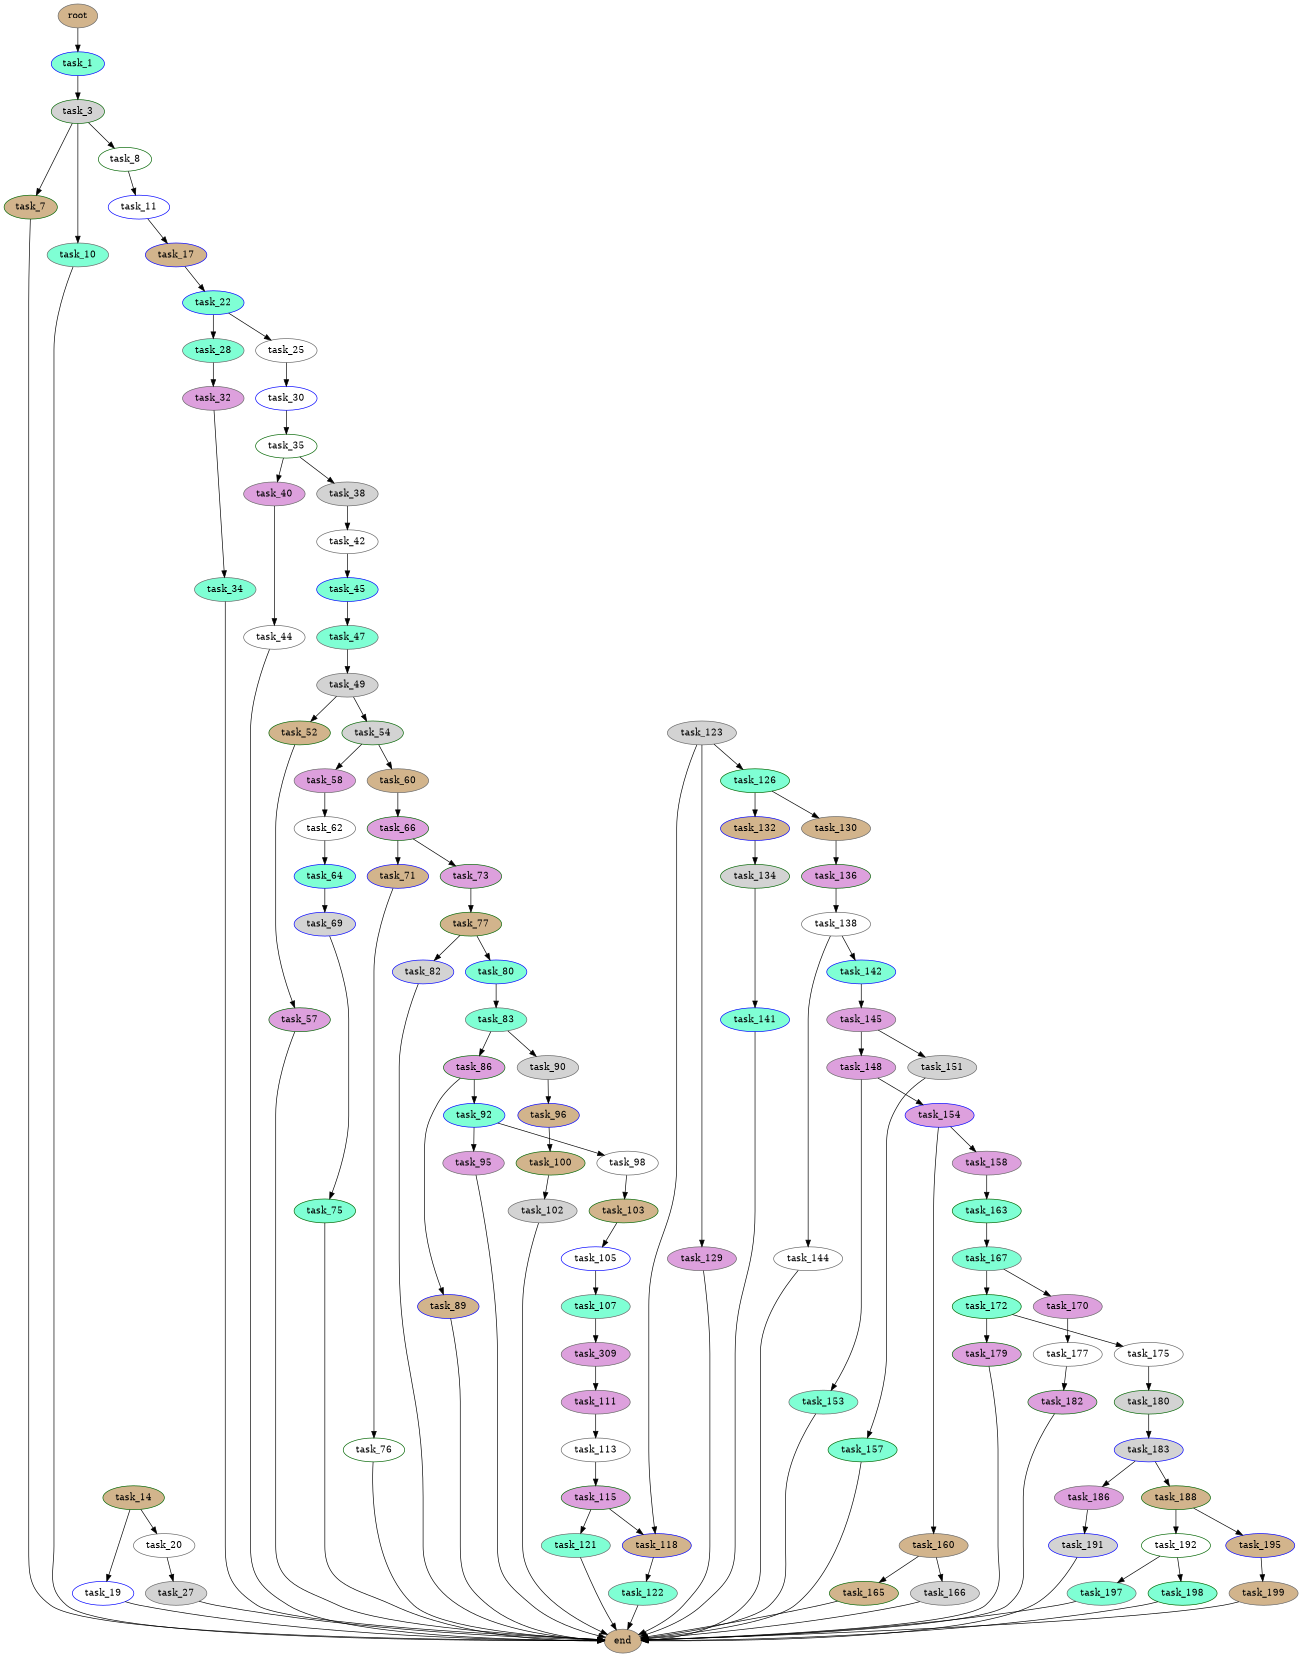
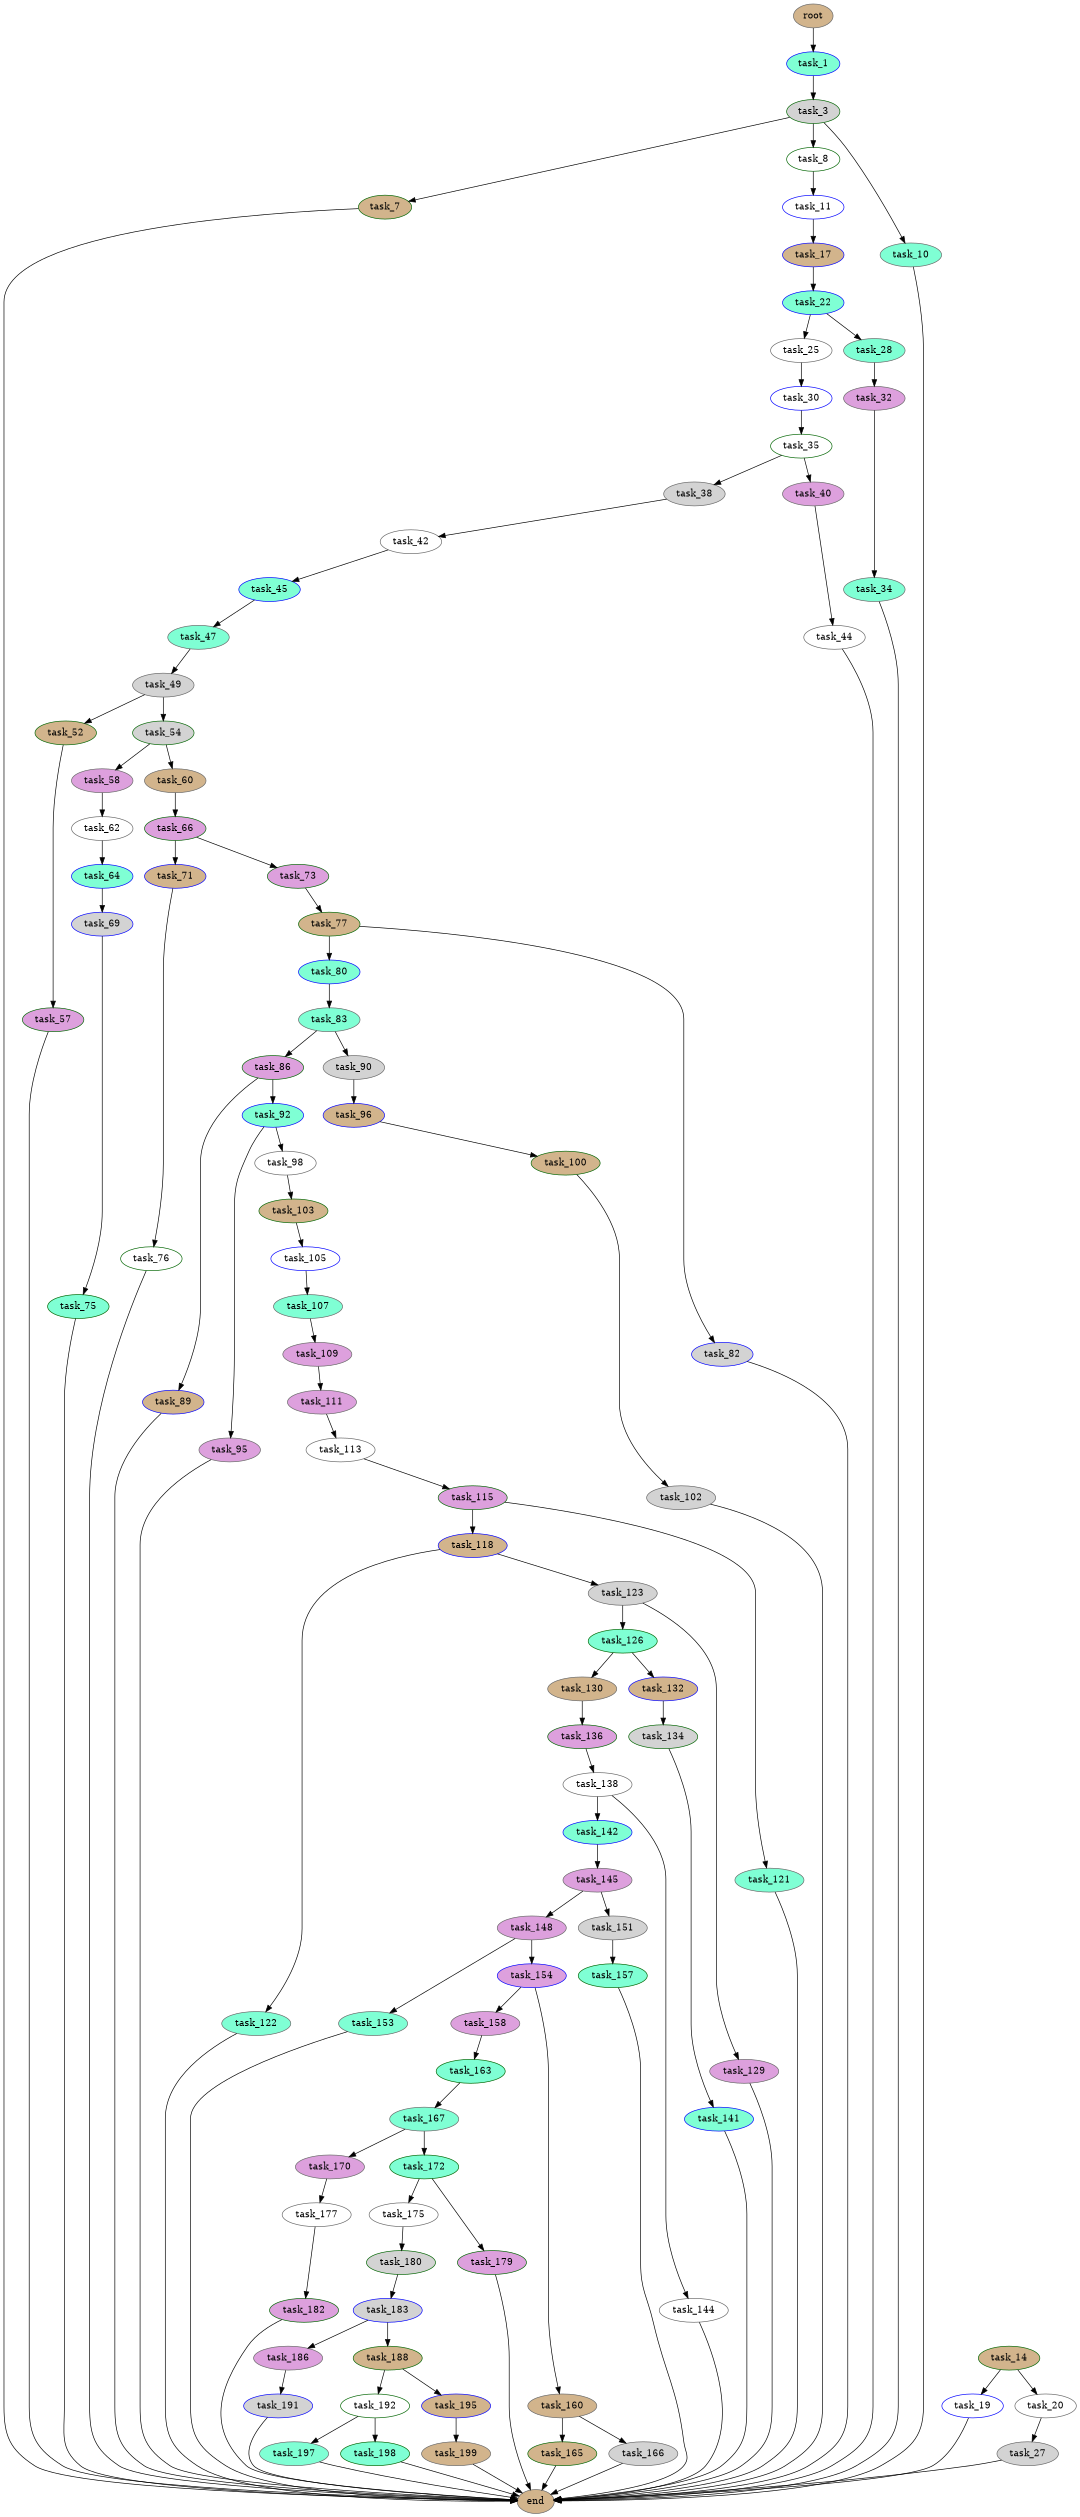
(677, 1136) -> (544, 1568)
(596, 1354) -> (317, 1354)
